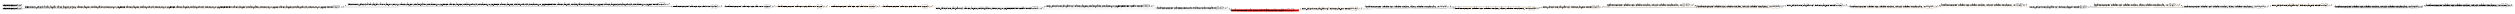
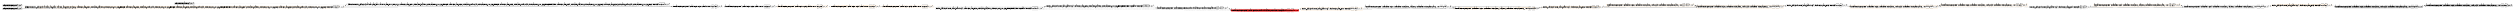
none -> (184, 4)
